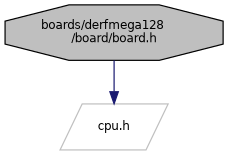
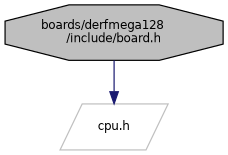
(114, 33) -> (114, 33)
